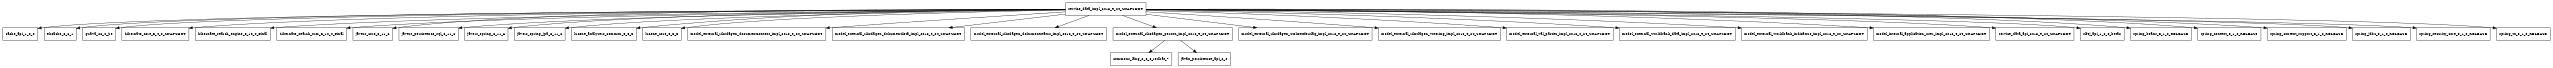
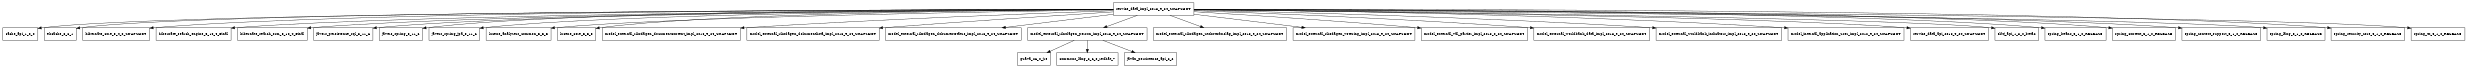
(592, 13) -> (1062, 46)
(373, 34) -> none
(2381, 34) -> (2296, 34)
